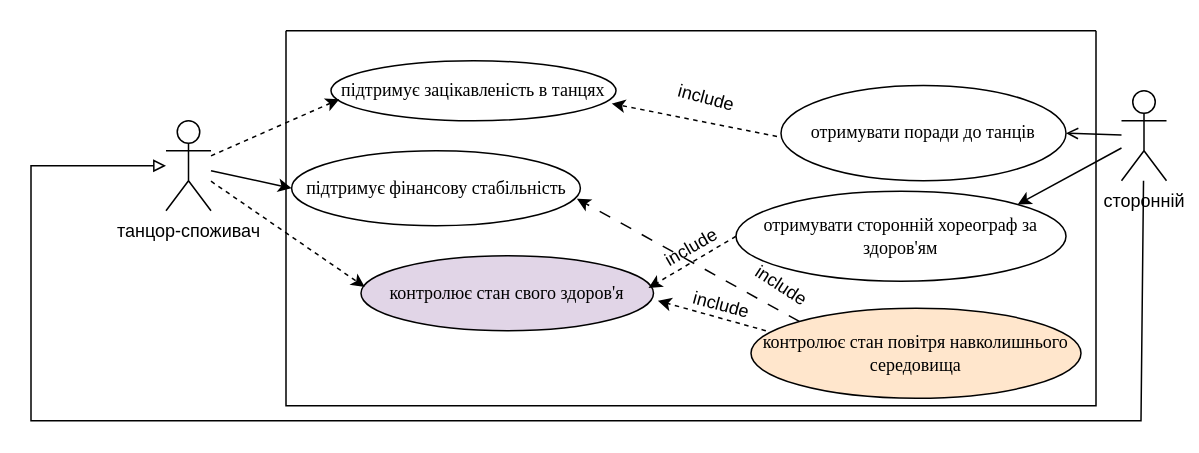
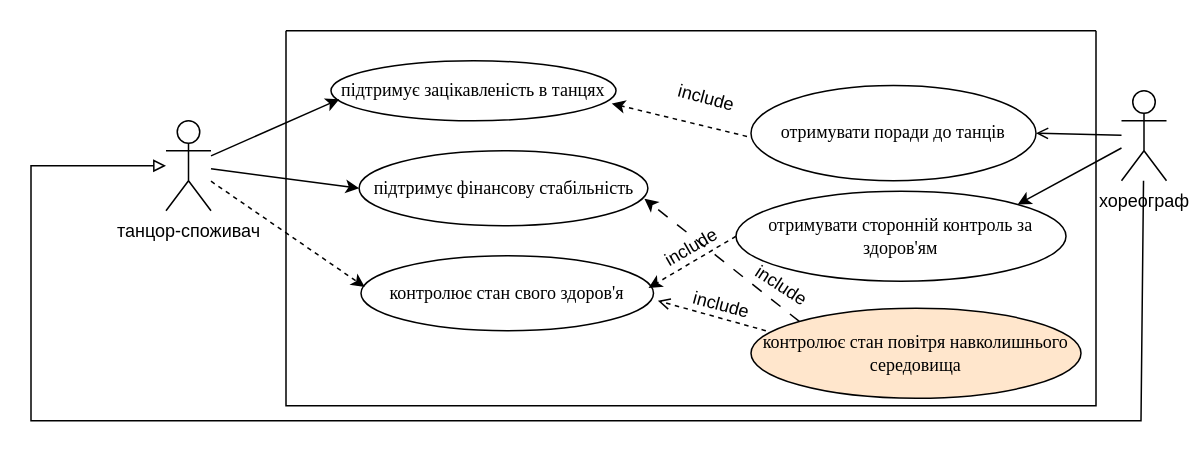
(270, 130) -> (270, 130)
(923, 133) -> (893, 133)
(436, 188) -> (503, 188)
(1145, 202) -> (1145, 202)
(901, 236) -> (901, 236)
(507, 293) -> (507, 293)
(669, 304) -> (666, 303)
